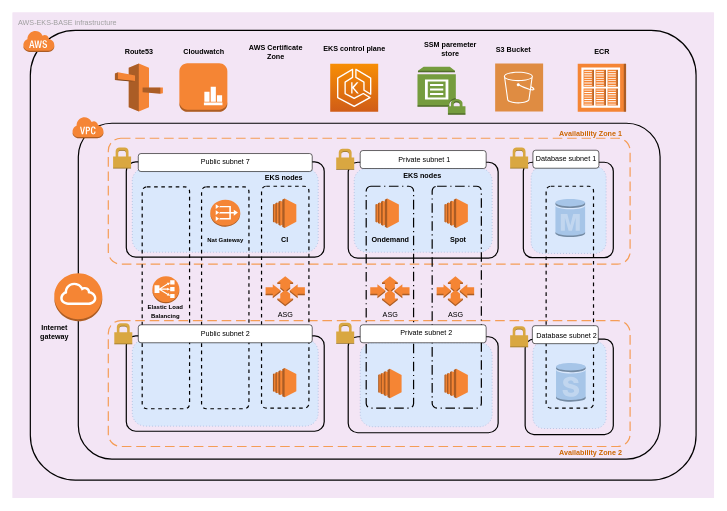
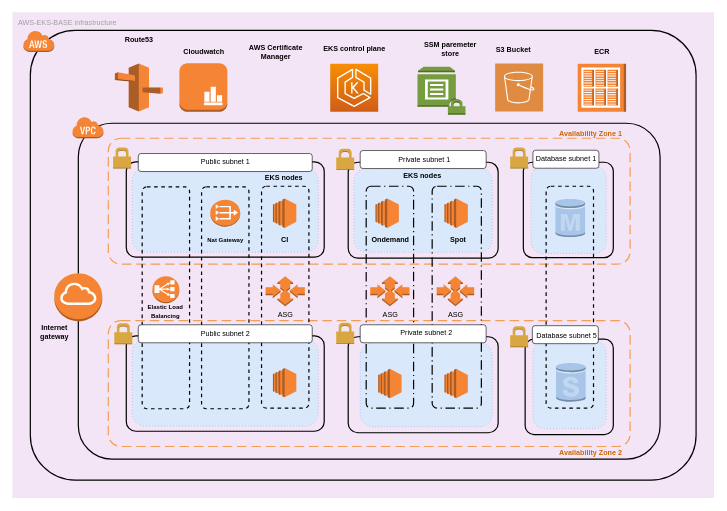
(139, 52) -> (139, 40)
(276, 52) -> (276, 52)
(226, 162) -> (226, 162)
(567, 336) -> (567, 336)
